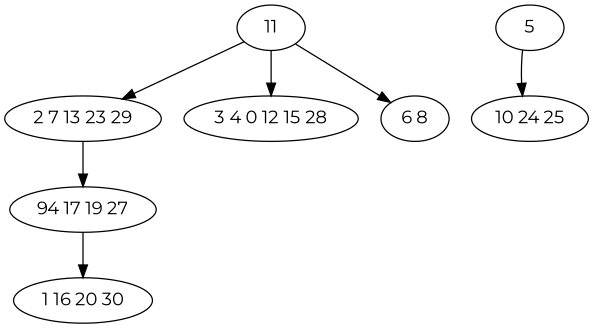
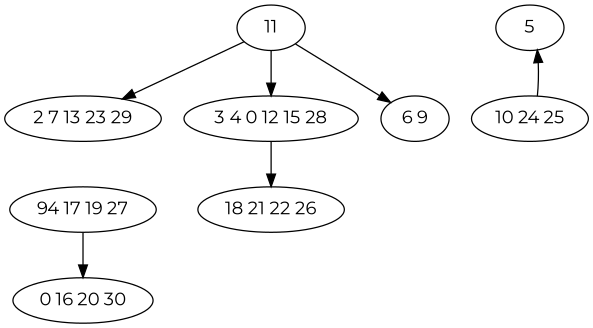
(521, 67) -> (538, 79)
(415, 119) -> (415, 119)
(83, 158) -> none
none -> (271, 210)
(83, 300) -> (83, 300)
